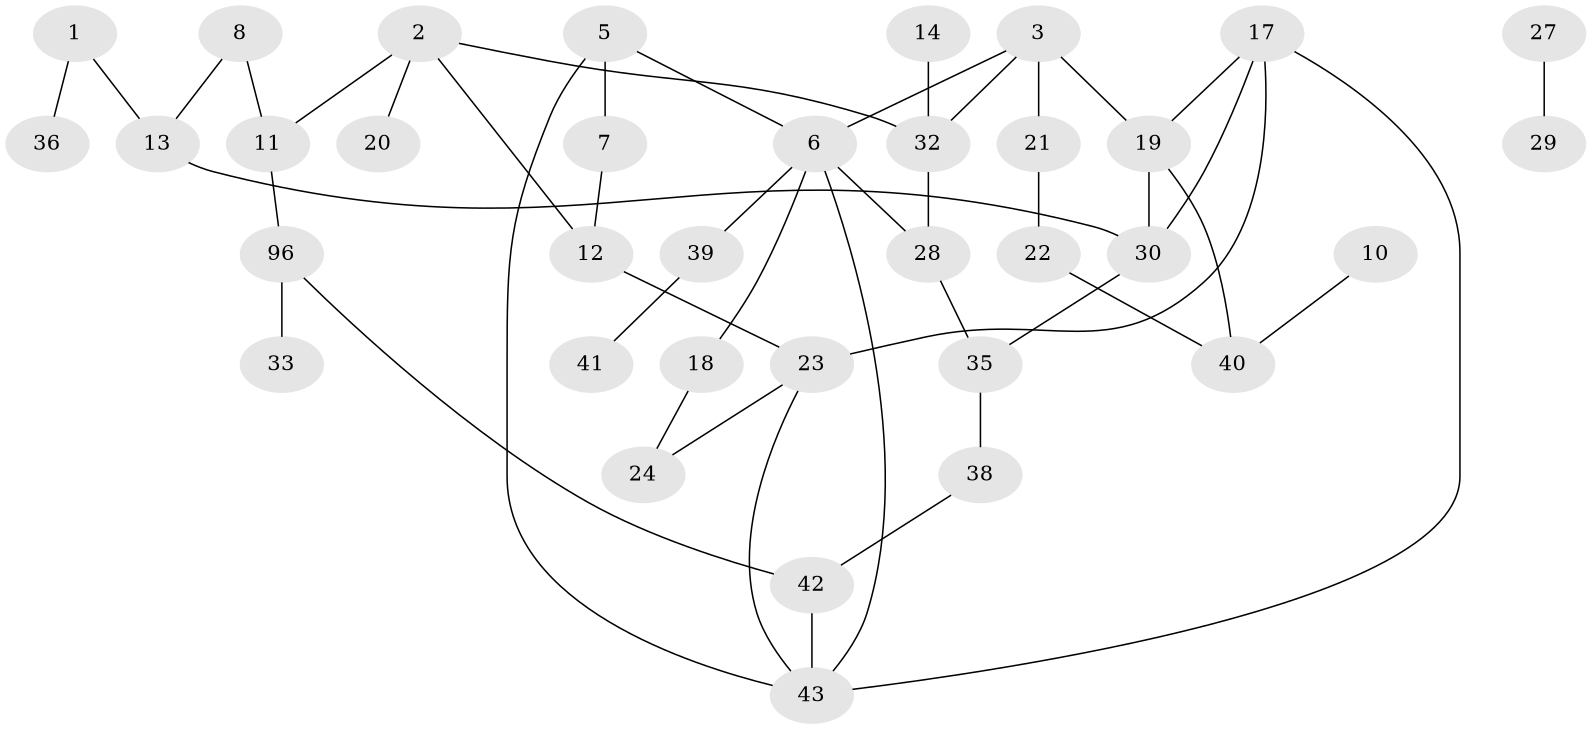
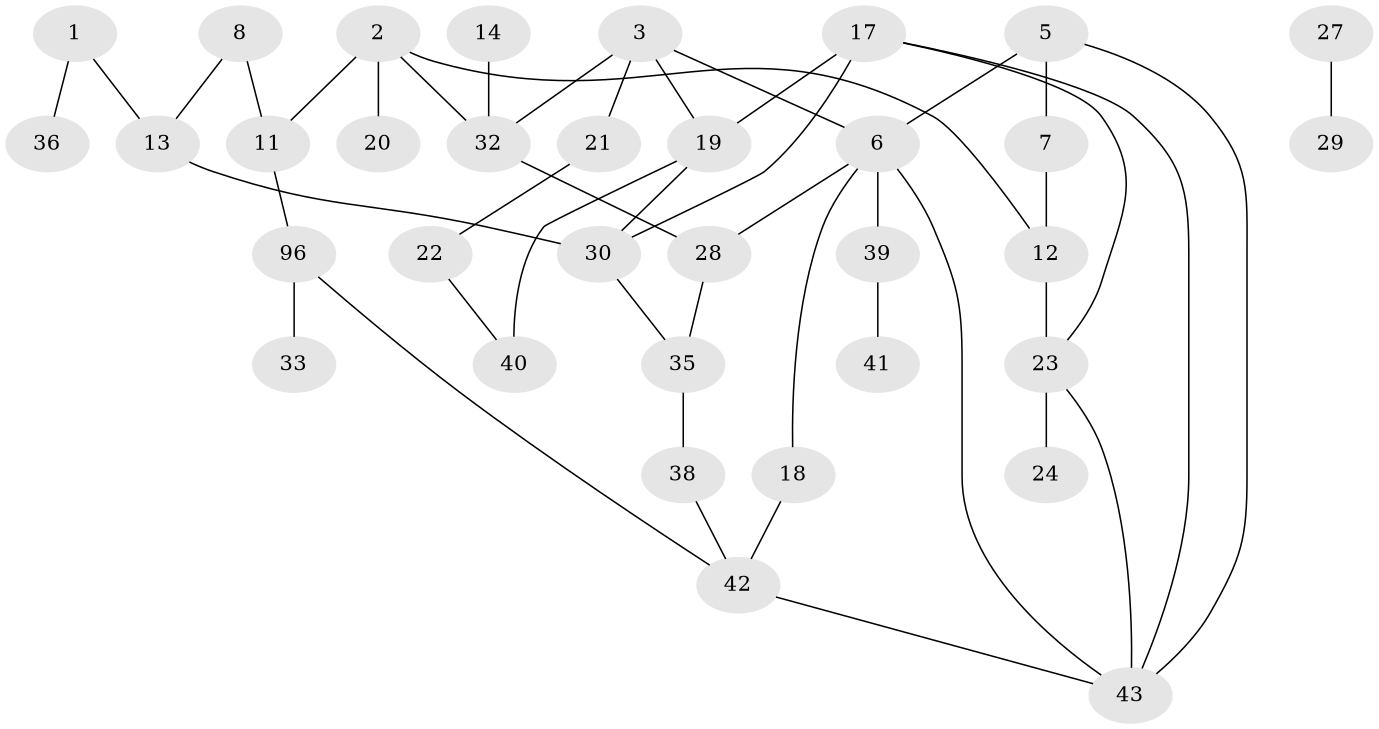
(1376, 254) -> none
(672, 420) -> (766, 530)
